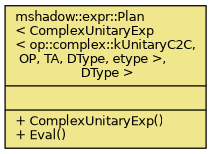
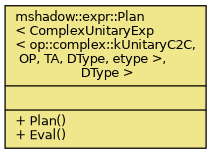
(90, 121) -> (41, 121)
